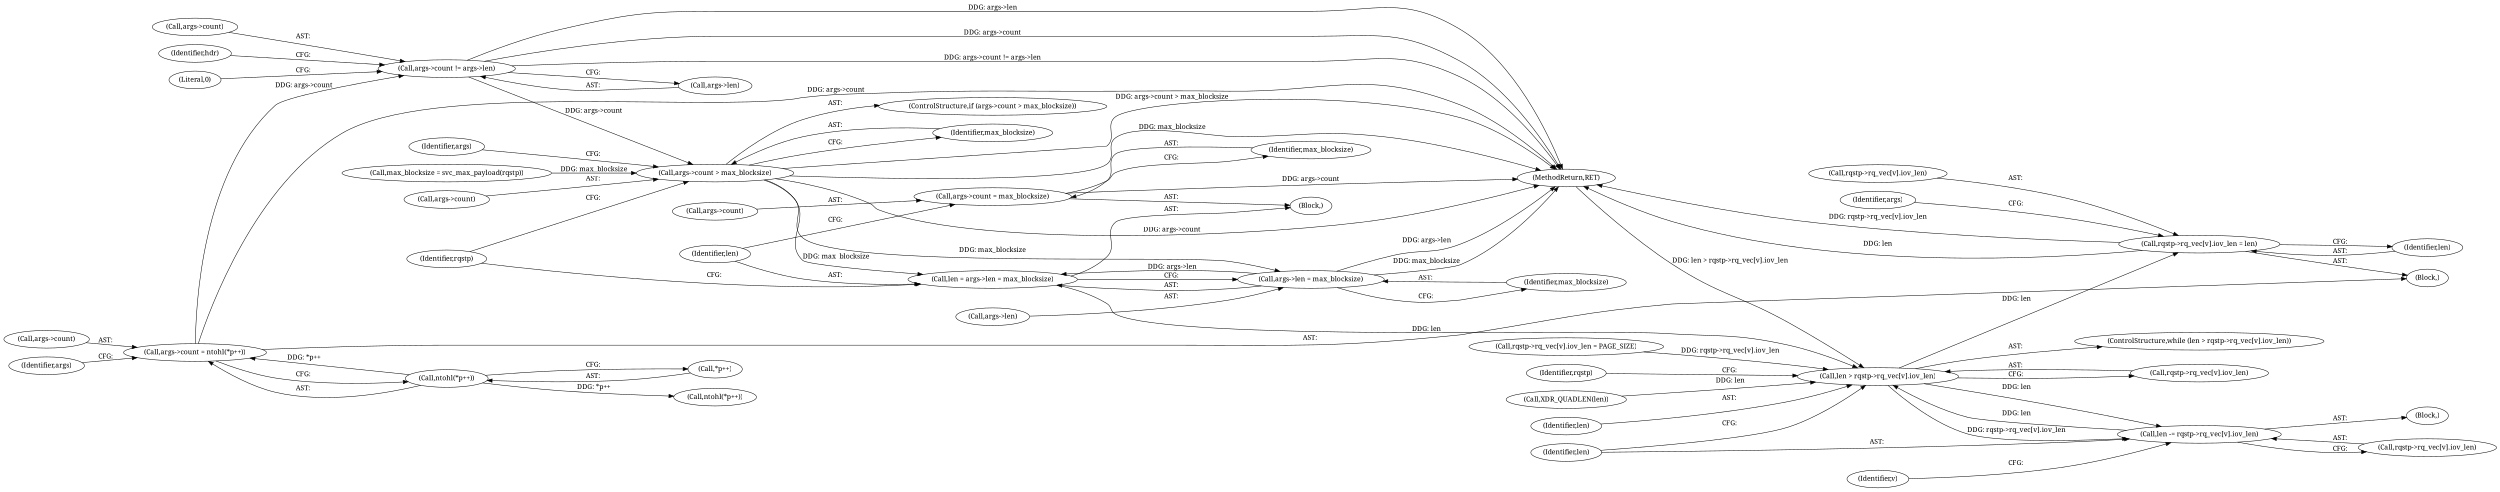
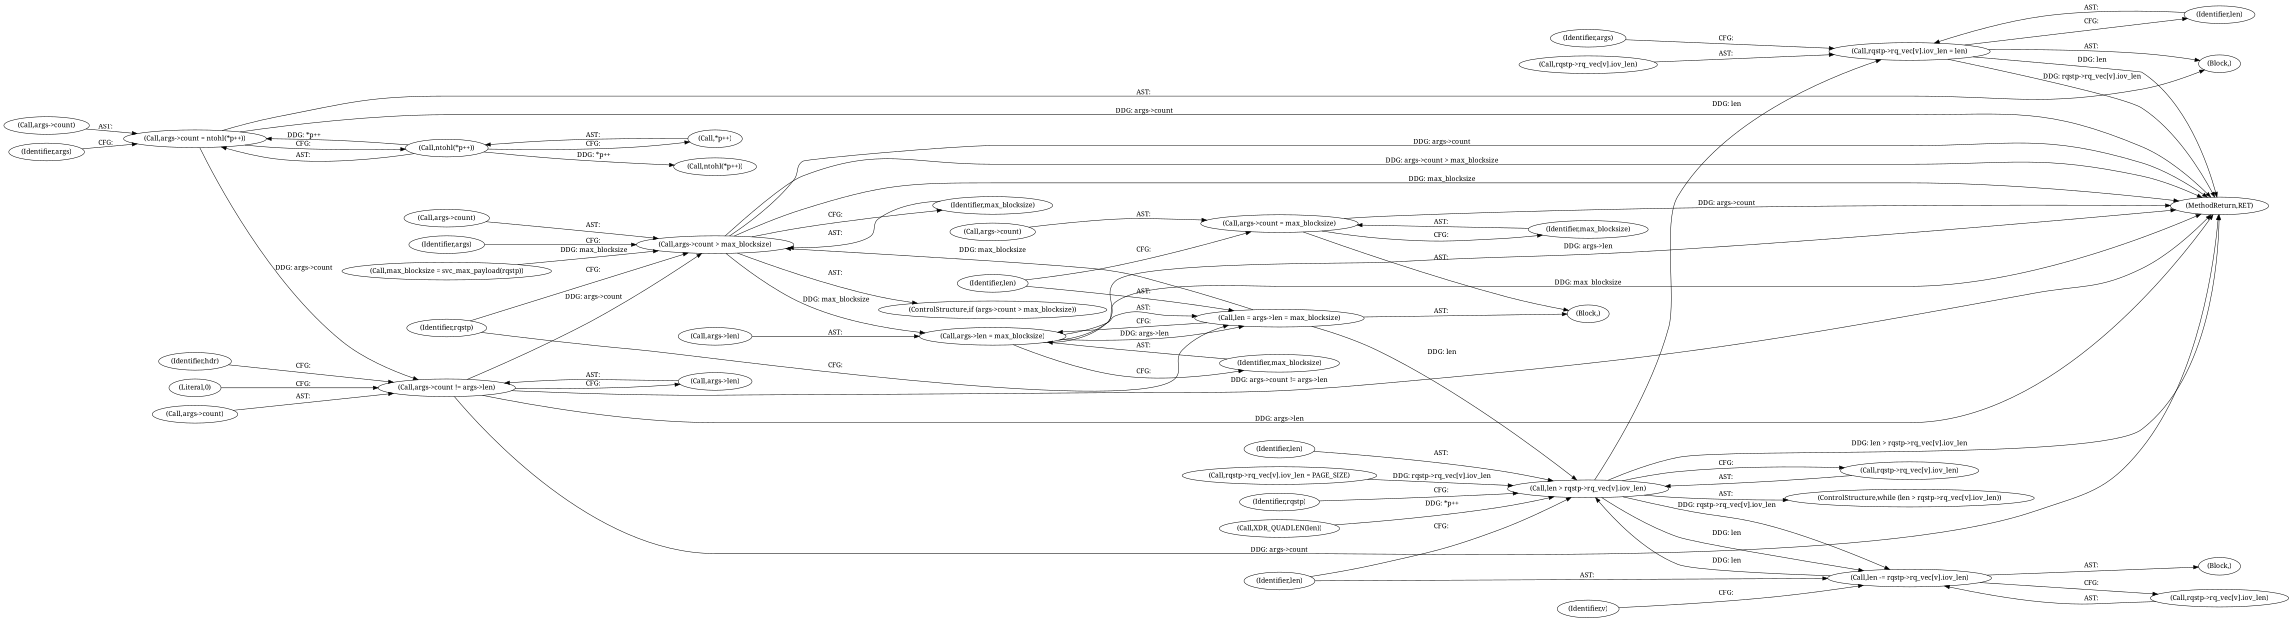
(810, 263) -> (1025, 263)
(1711, 286) -> (1989, 449)
(1730, 381) -> (1442, 504)
